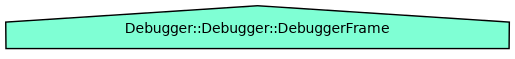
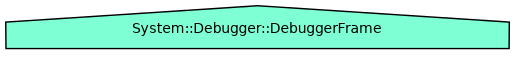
(258, 29) -> (258, 29)
